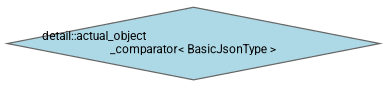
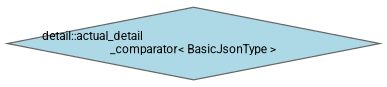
(194, 44) -> (194, 44)
